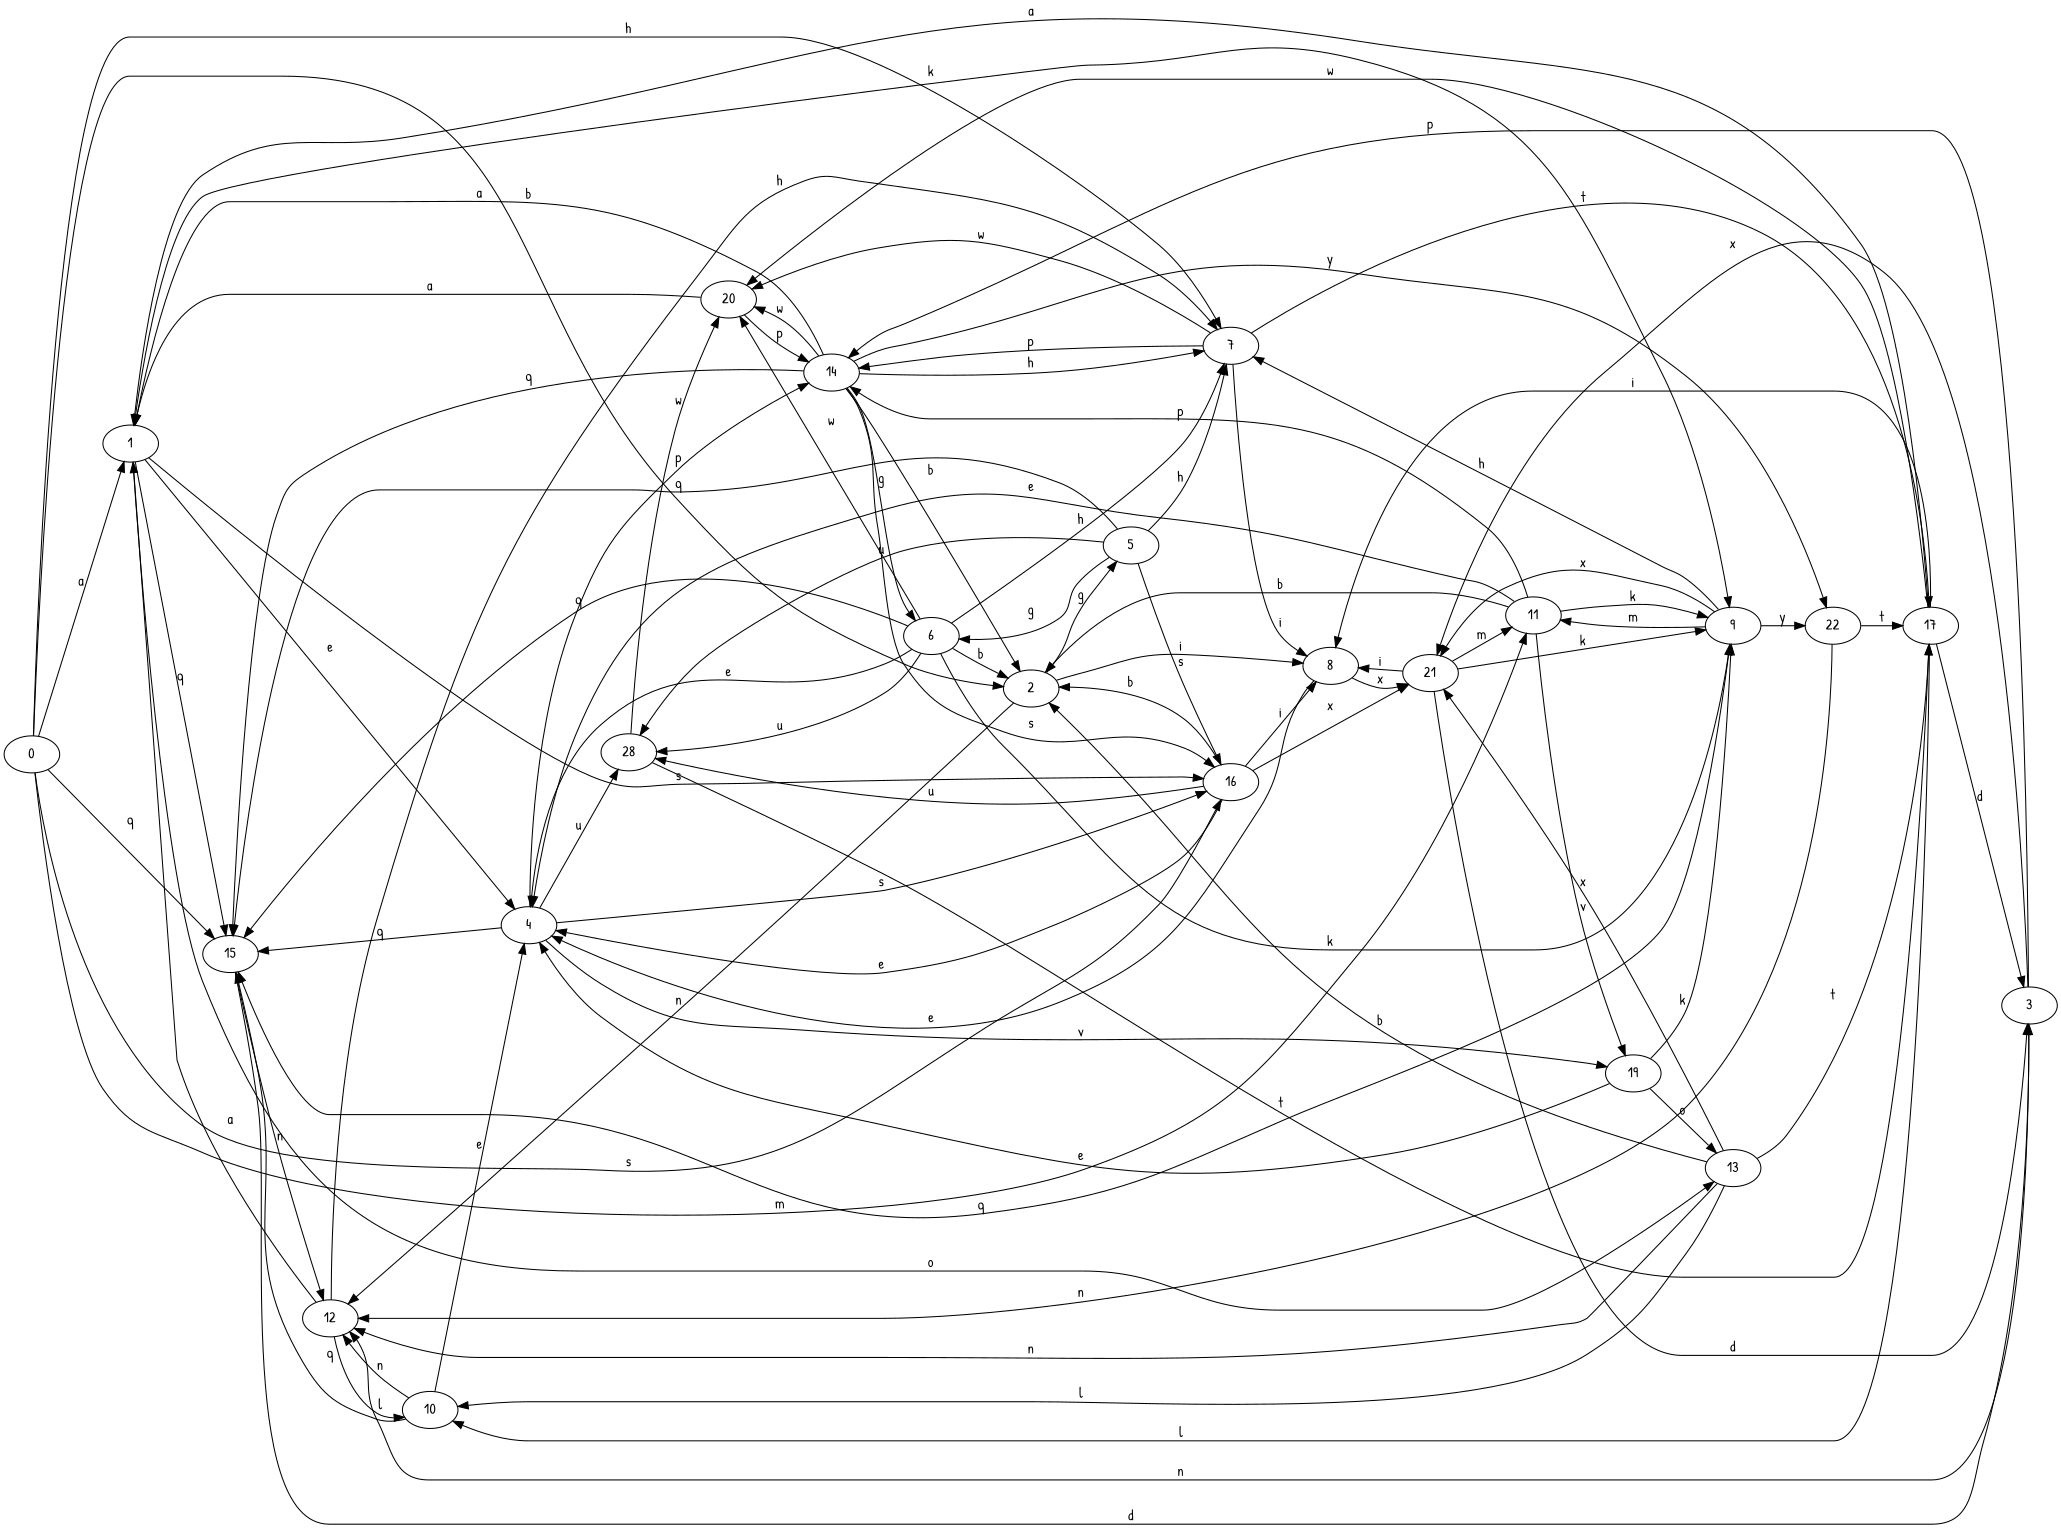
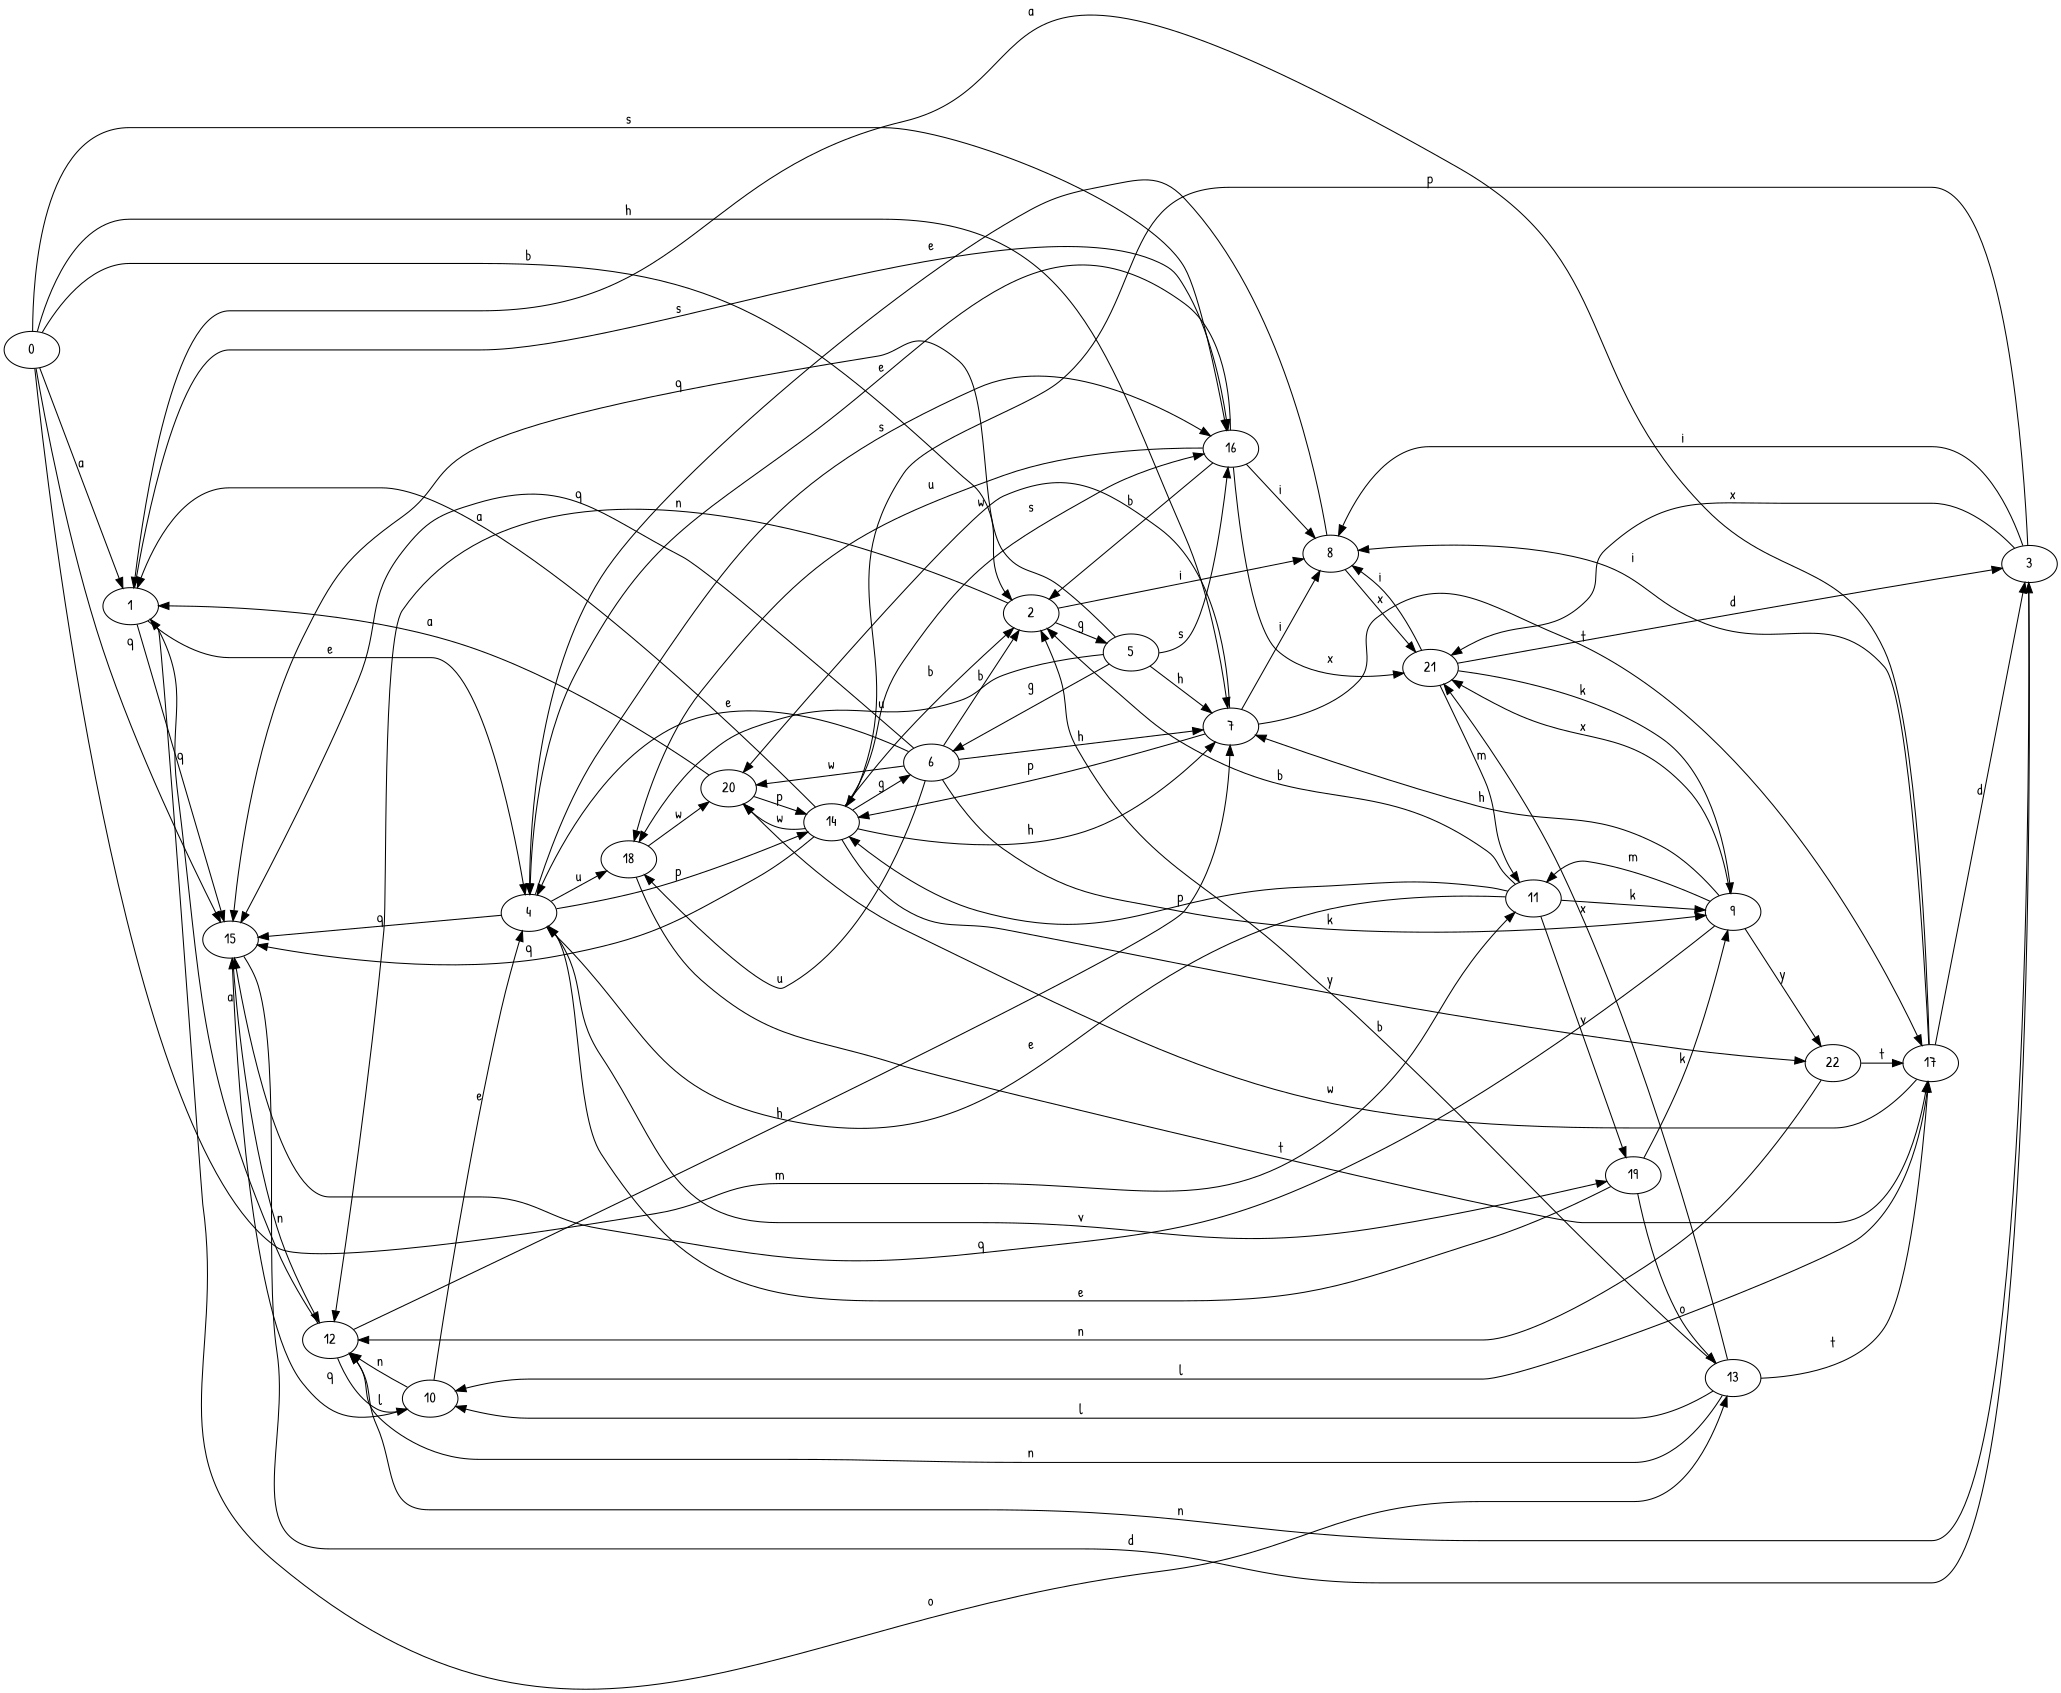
(1001, 75) -> none
none -> (1690, 447)
(629, 752) -> (629, 859)
